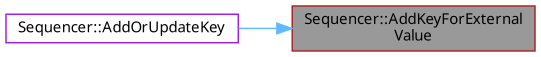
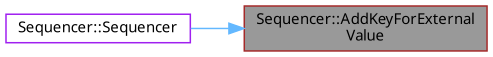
(122, 28) -> (98, 28)
